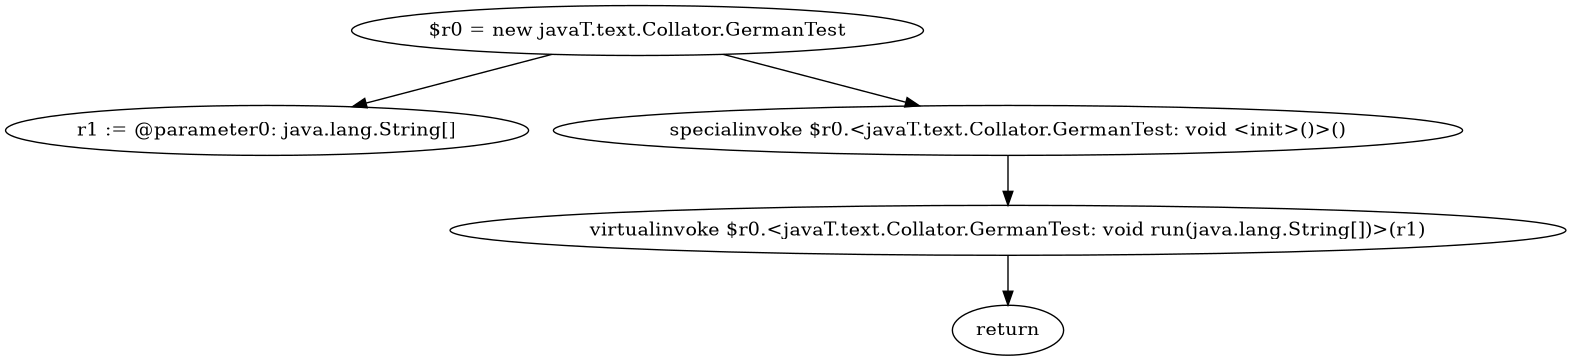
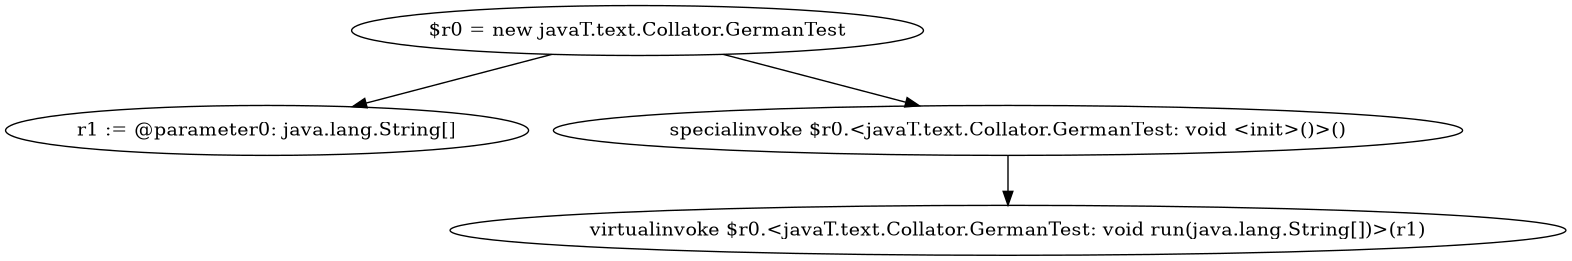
(1008, 330) -> none
